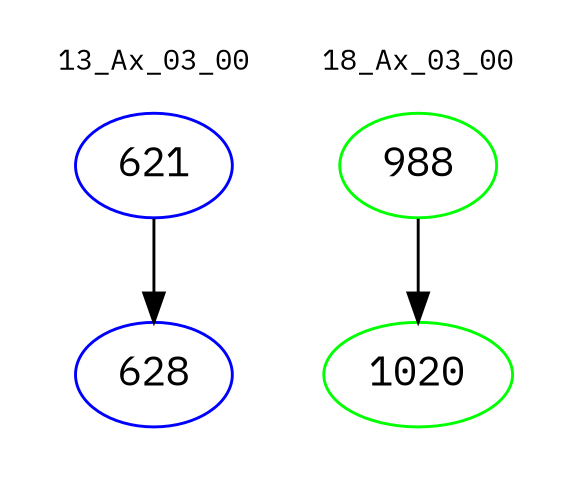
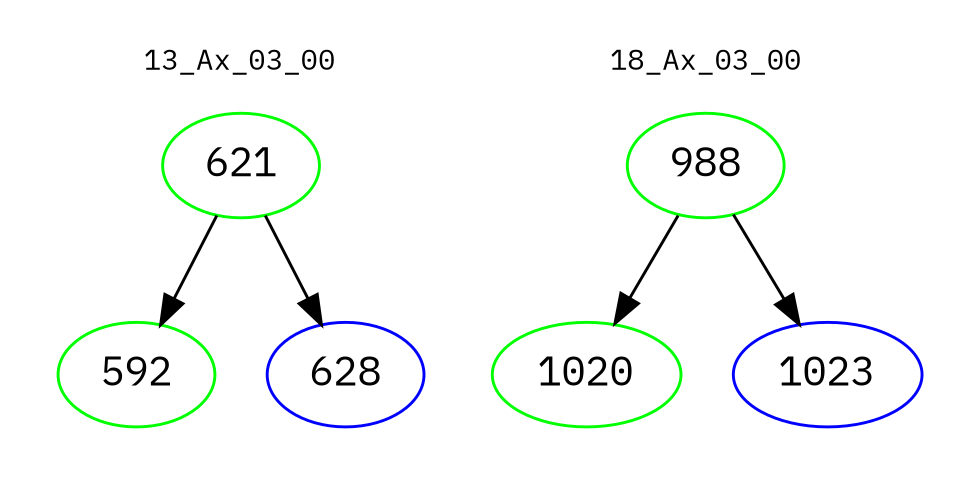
(154, 166) -> (241, 166)
none -> (136, 375)
none -> (828, 375)
